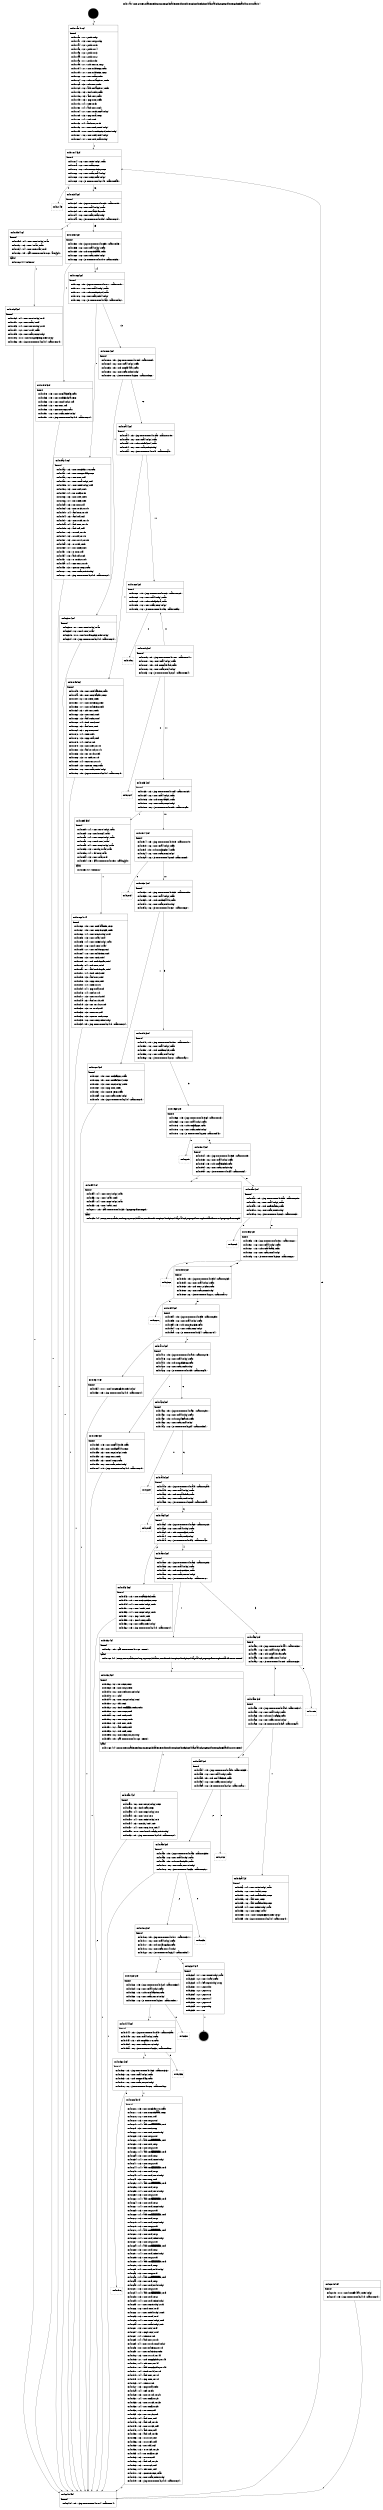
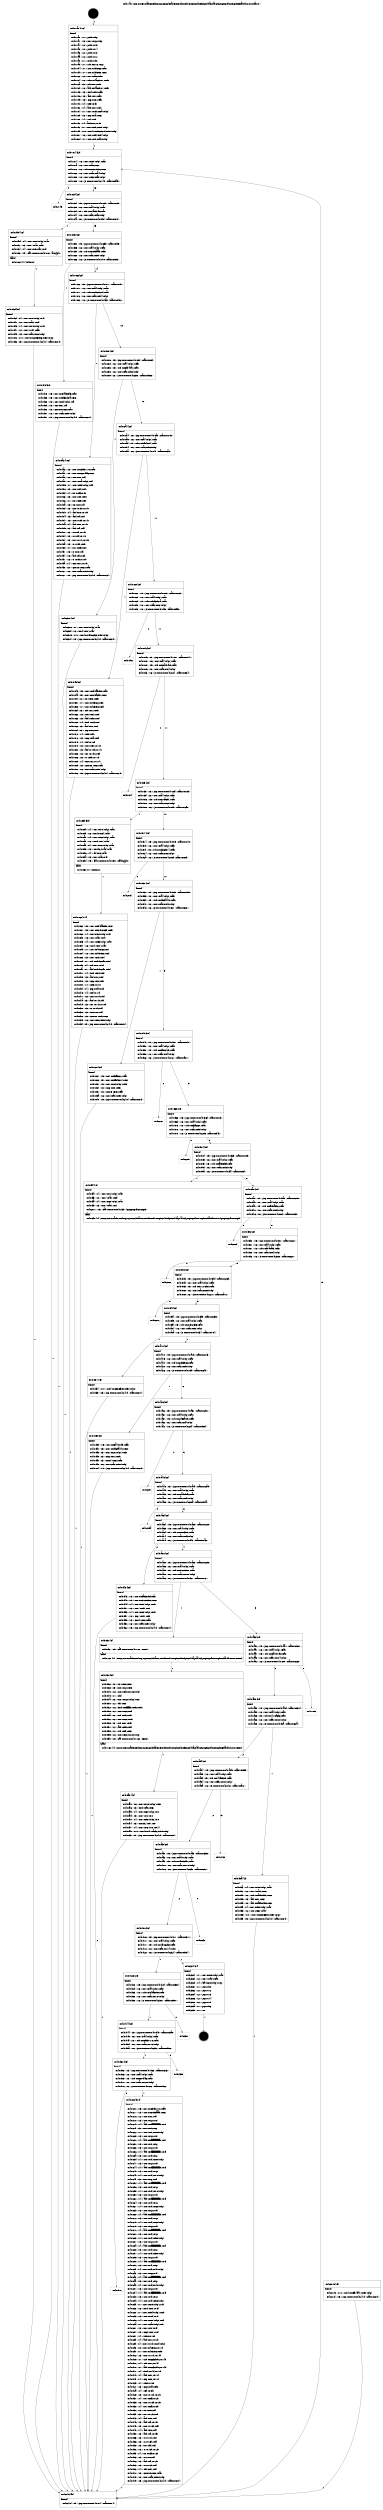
(163, 629) -> (156, 628)
none -> (158, 1121)
(221, 1815) -> (221, 1815)
(107, 2173) -> (254, 2248)
